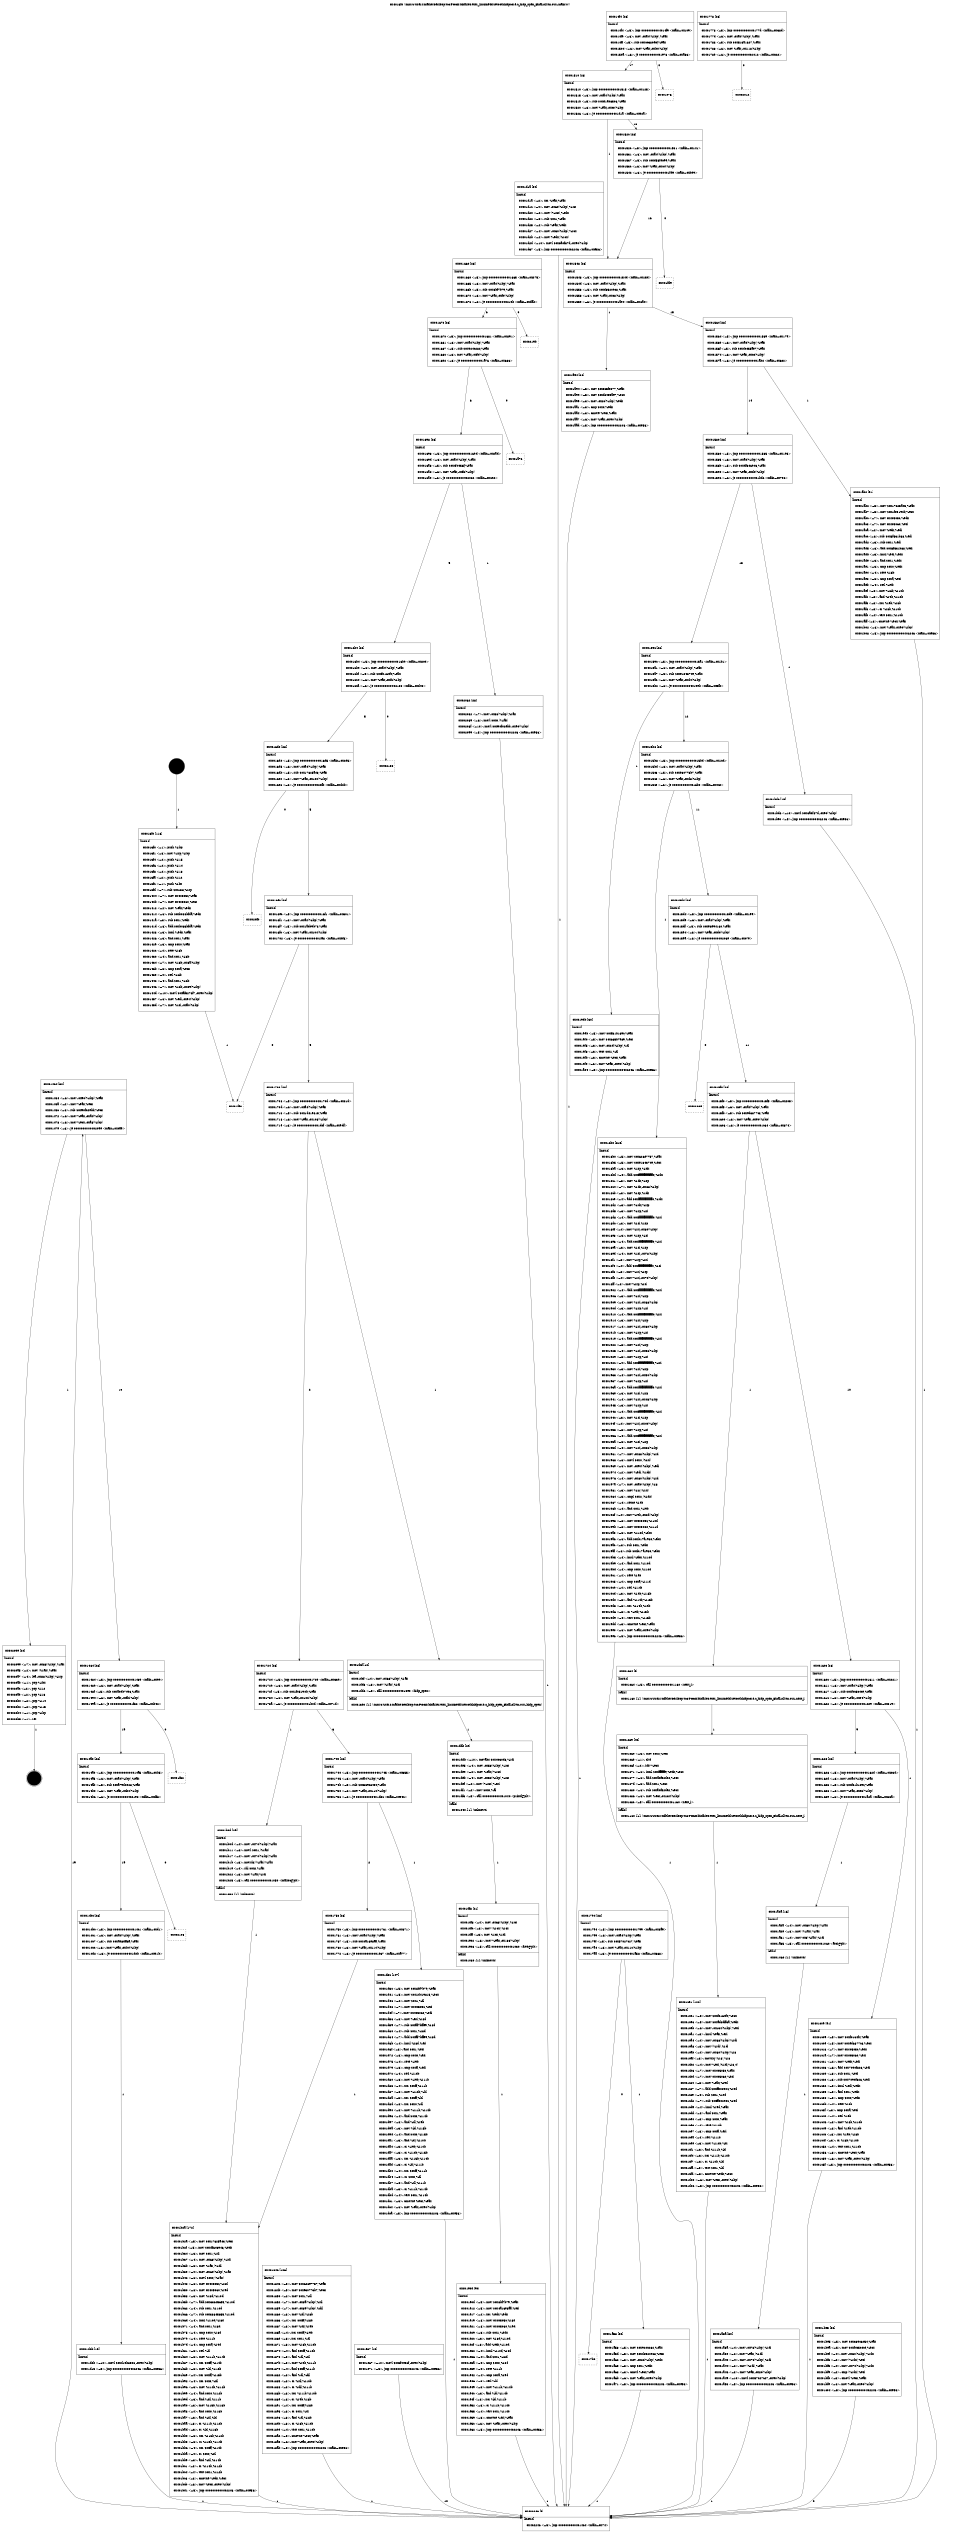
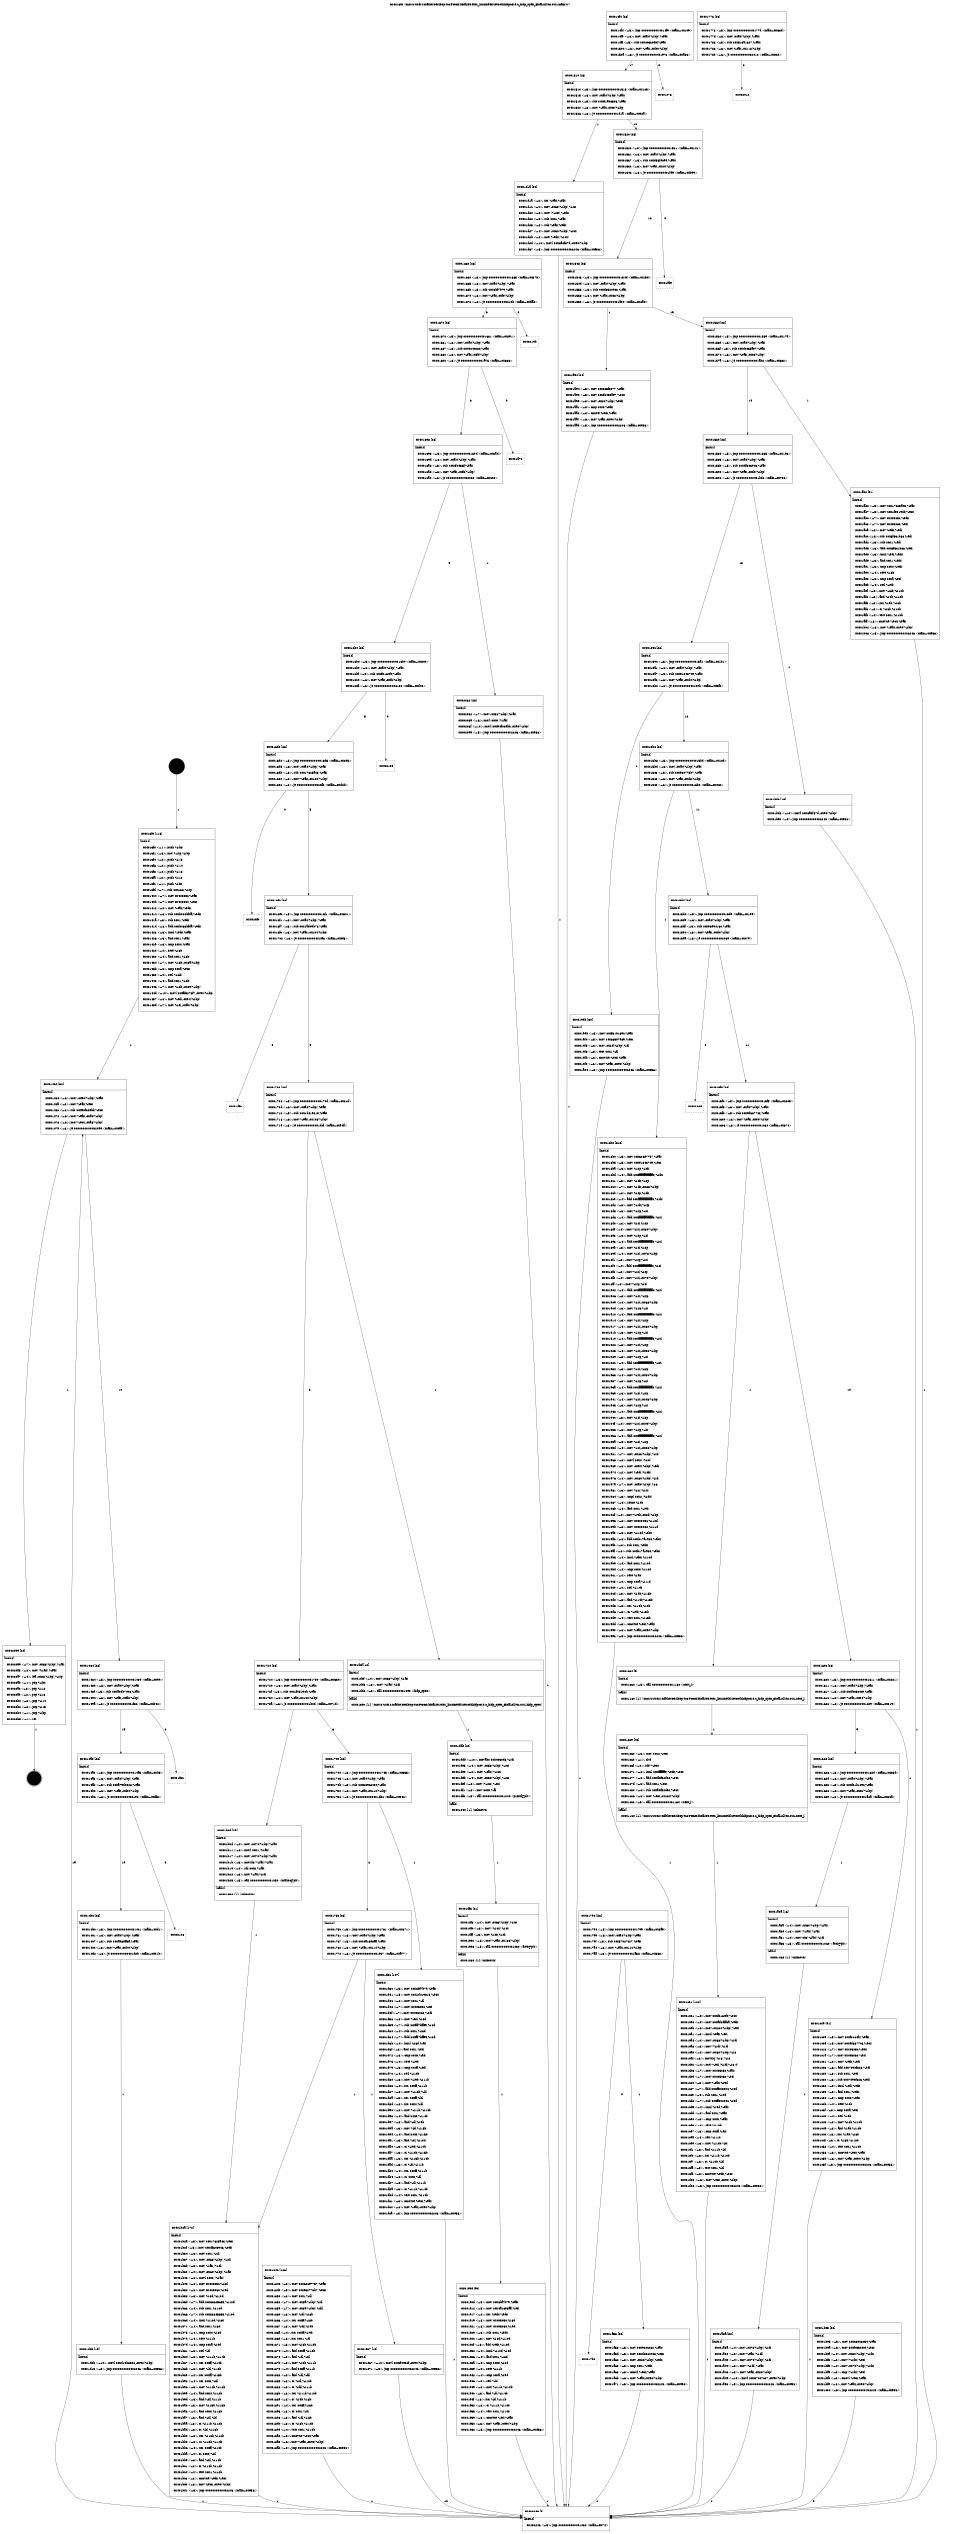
(608, 188) -> (586, 150)
(219, 1055) -> (118, 1037)
none -> (365, 2152)
